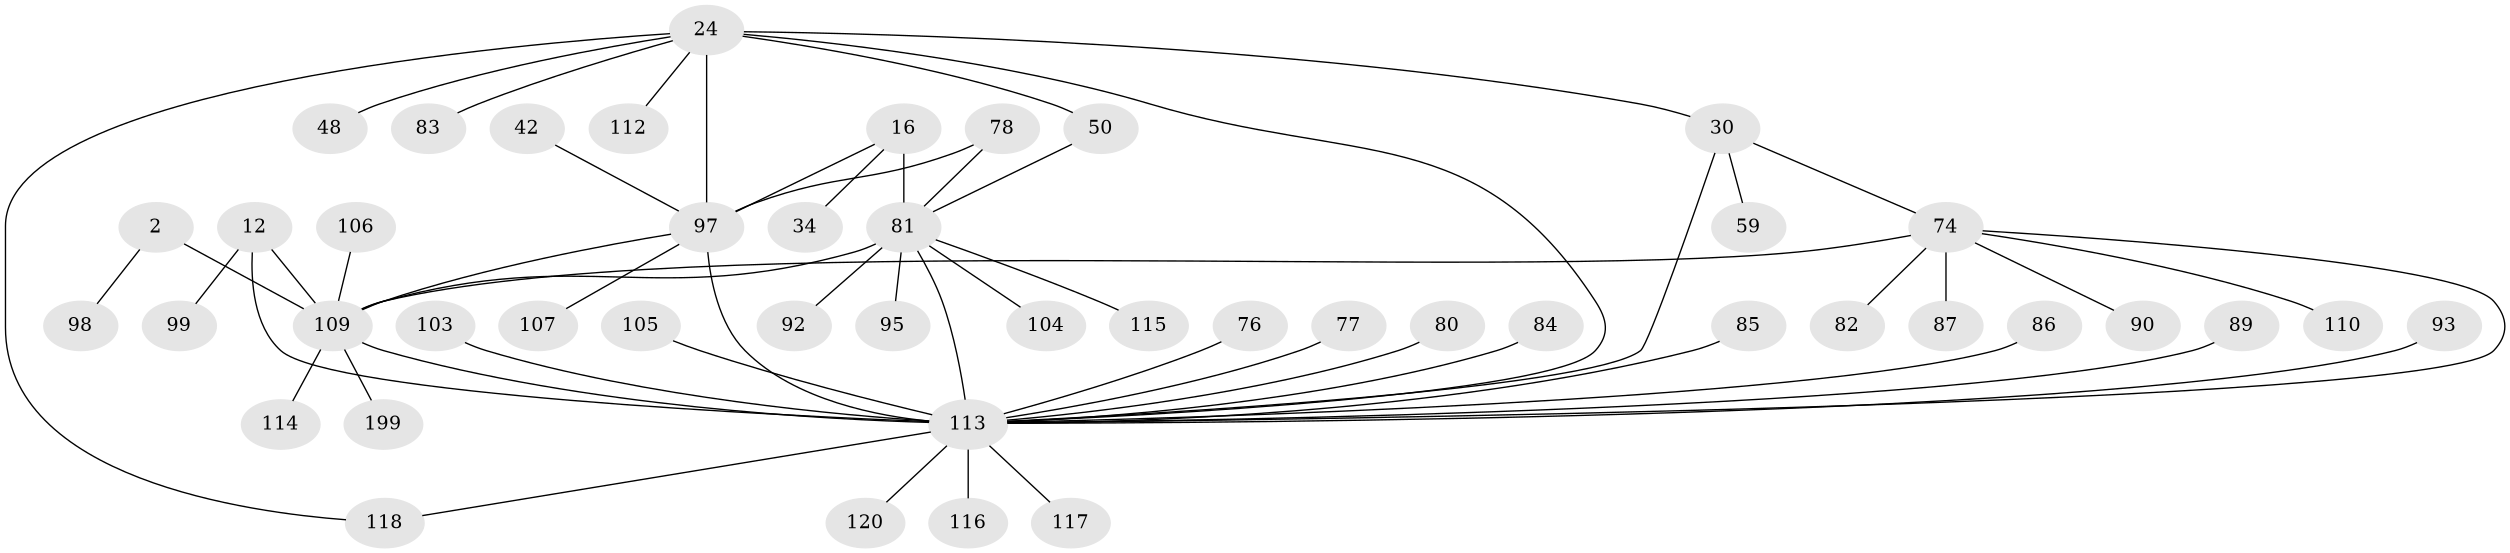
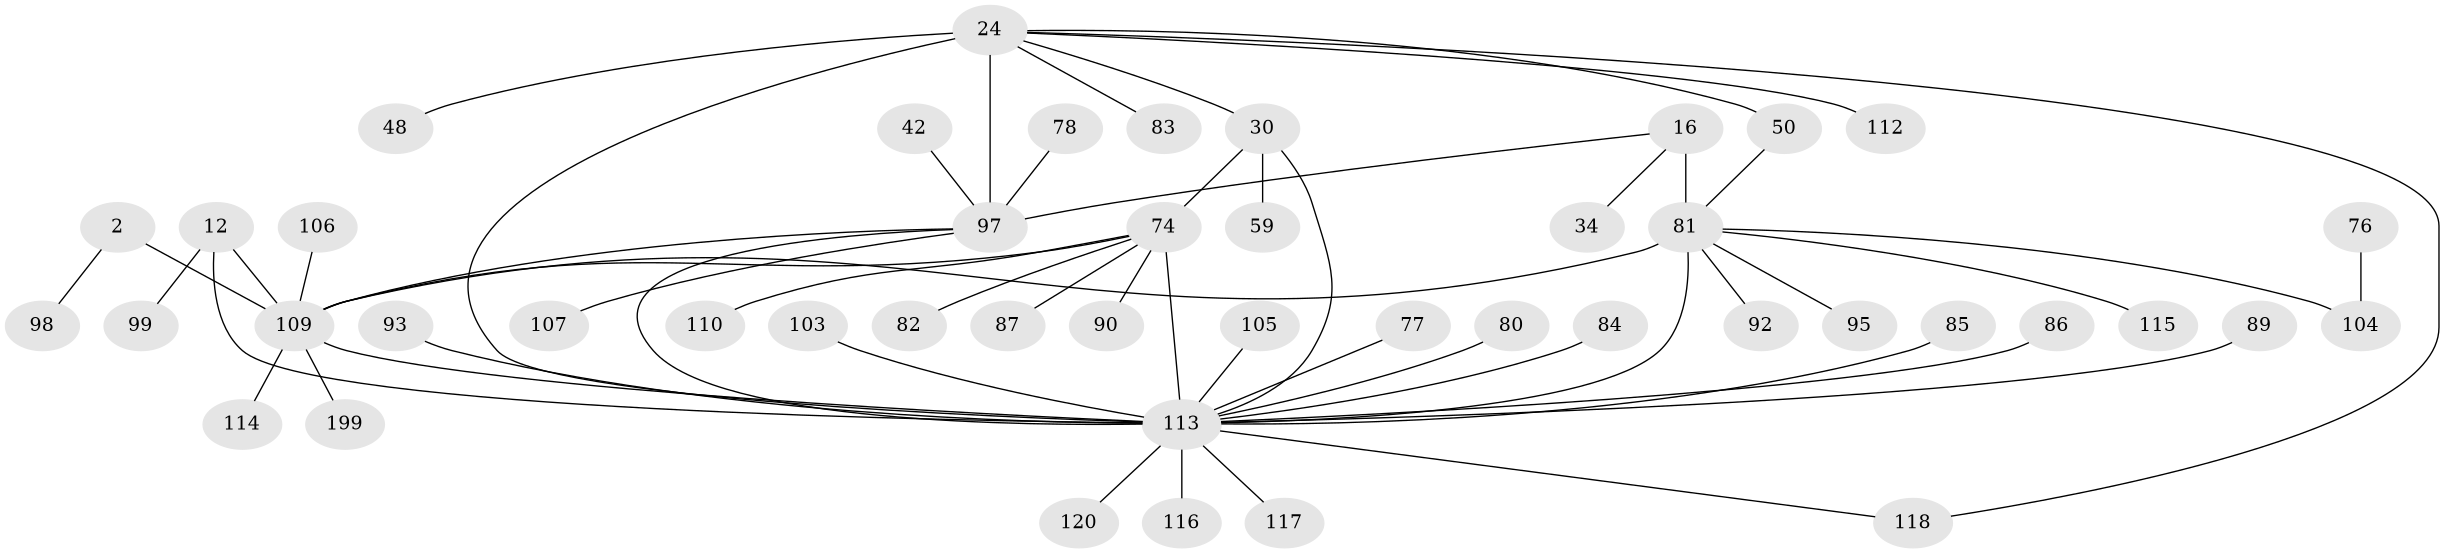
(953, 178) -> none
(1114, 381) -> (2361, 277)
